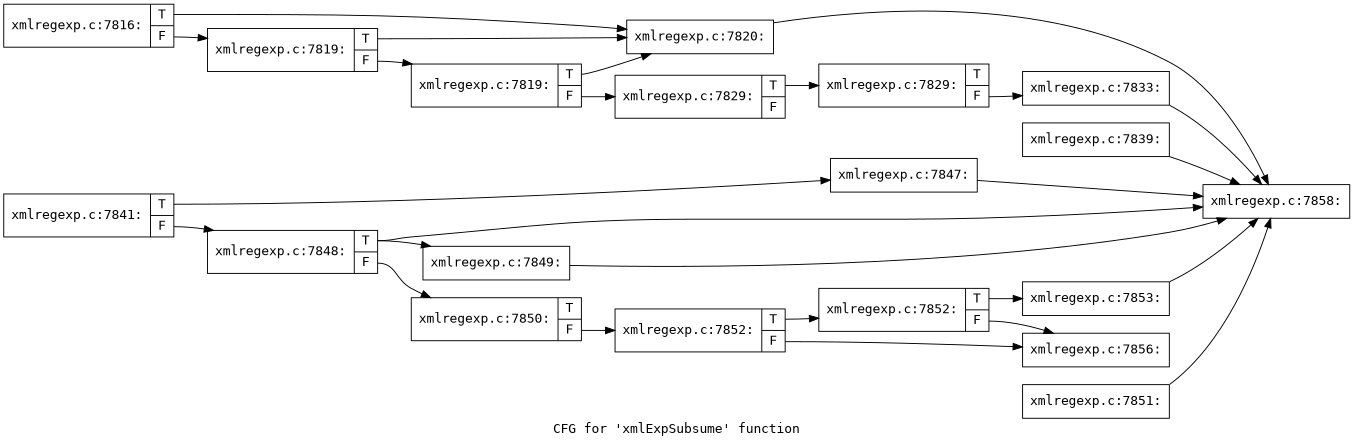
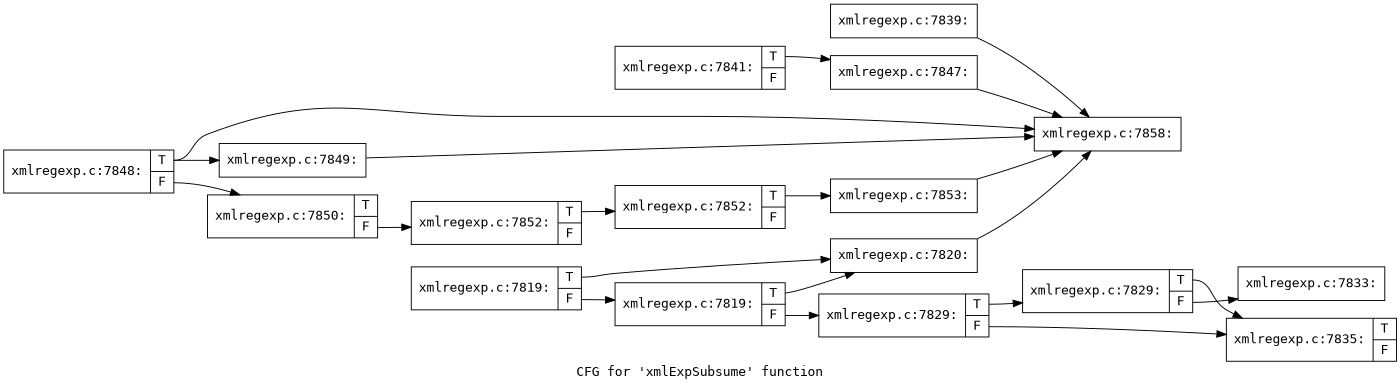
(89, 26) -> none
(1216, 138) -> none
(189, 227) -> none
none -> (1311, 340)
(1096, 350) -> none
(1096, 401) -> none
